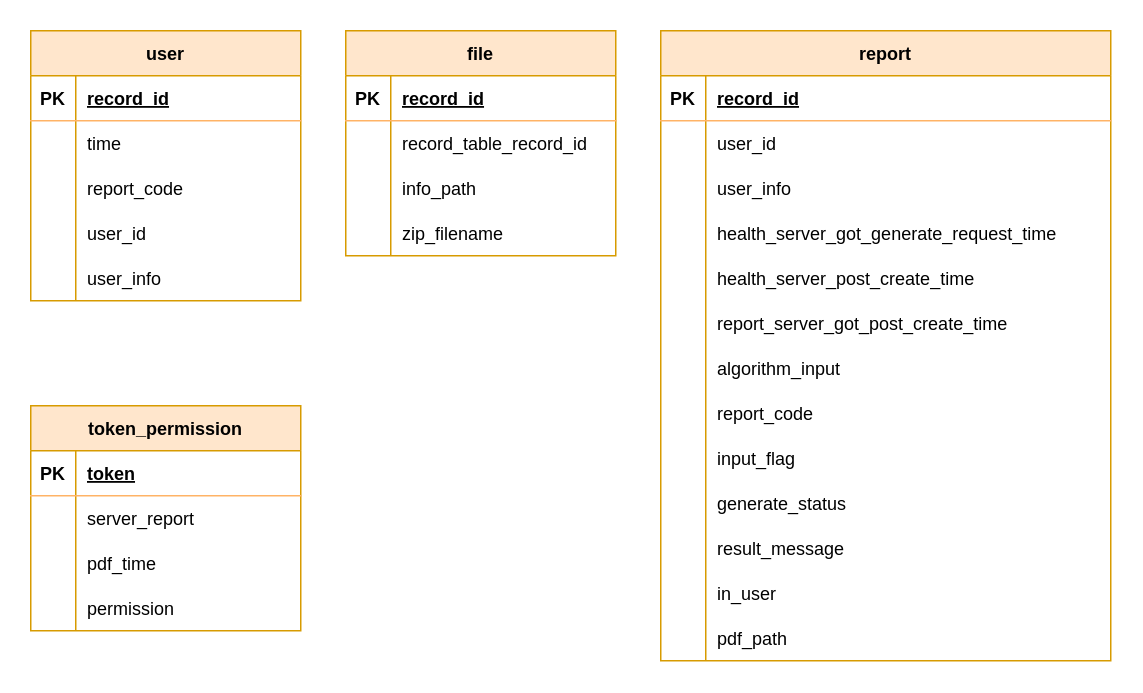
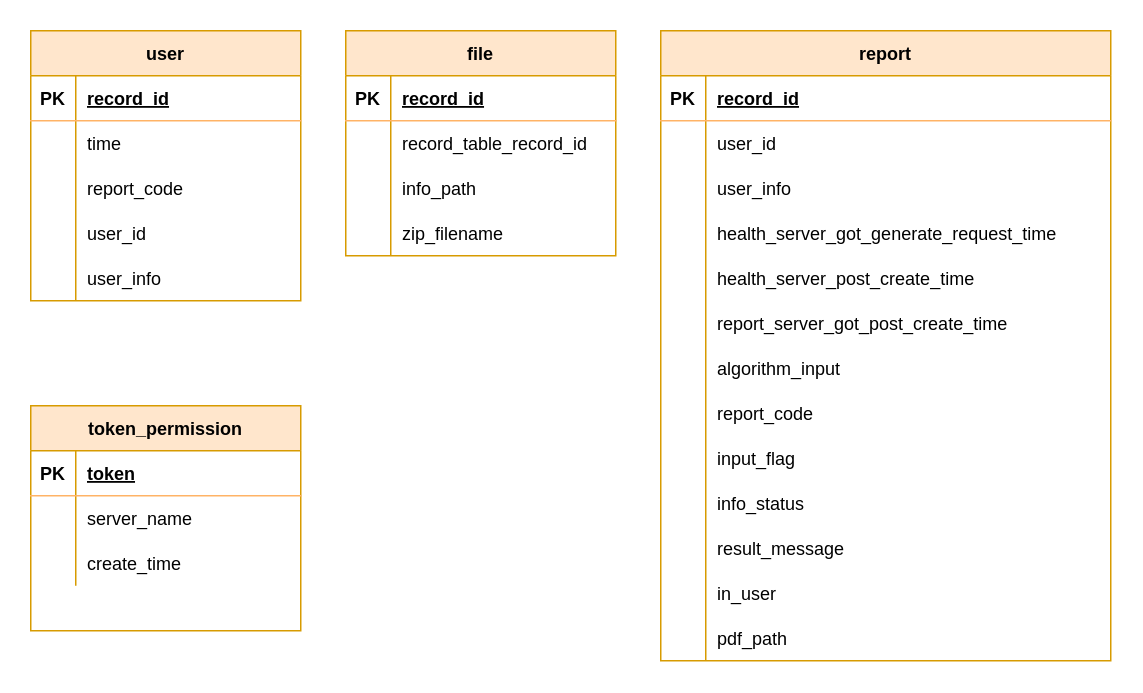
(793, 504) -> (770, 504)
(153, 519) -> (142, 519)
(125, 564) -> (140, 564)
(188, 608) -> none
